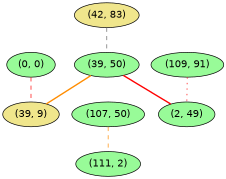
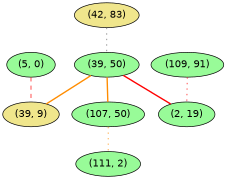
(107, 40) -> (107, 40)
(31, 65) -> (31, 65)
none -> (107, 90)
(187, 114) -> (187, 114)
(108, 139) -> (108, 139)
